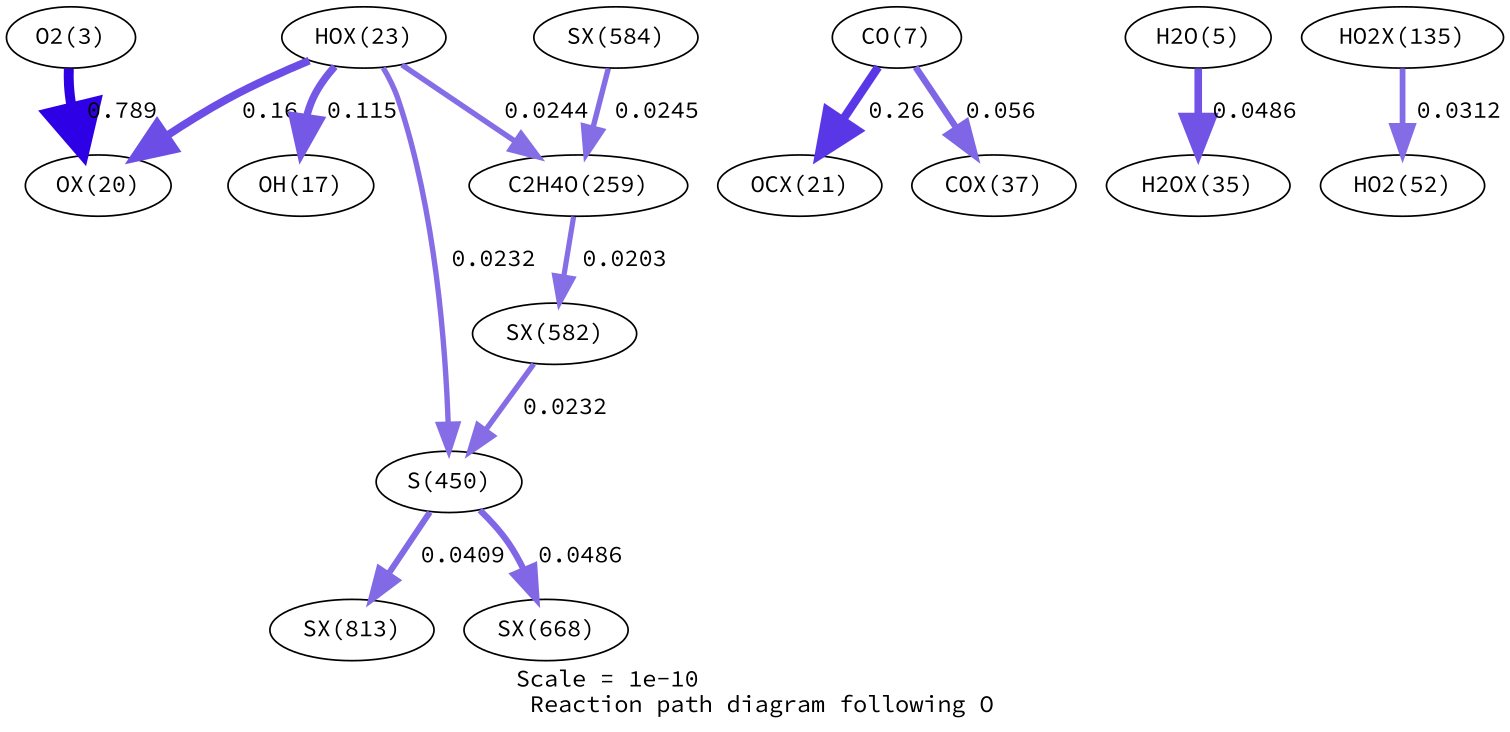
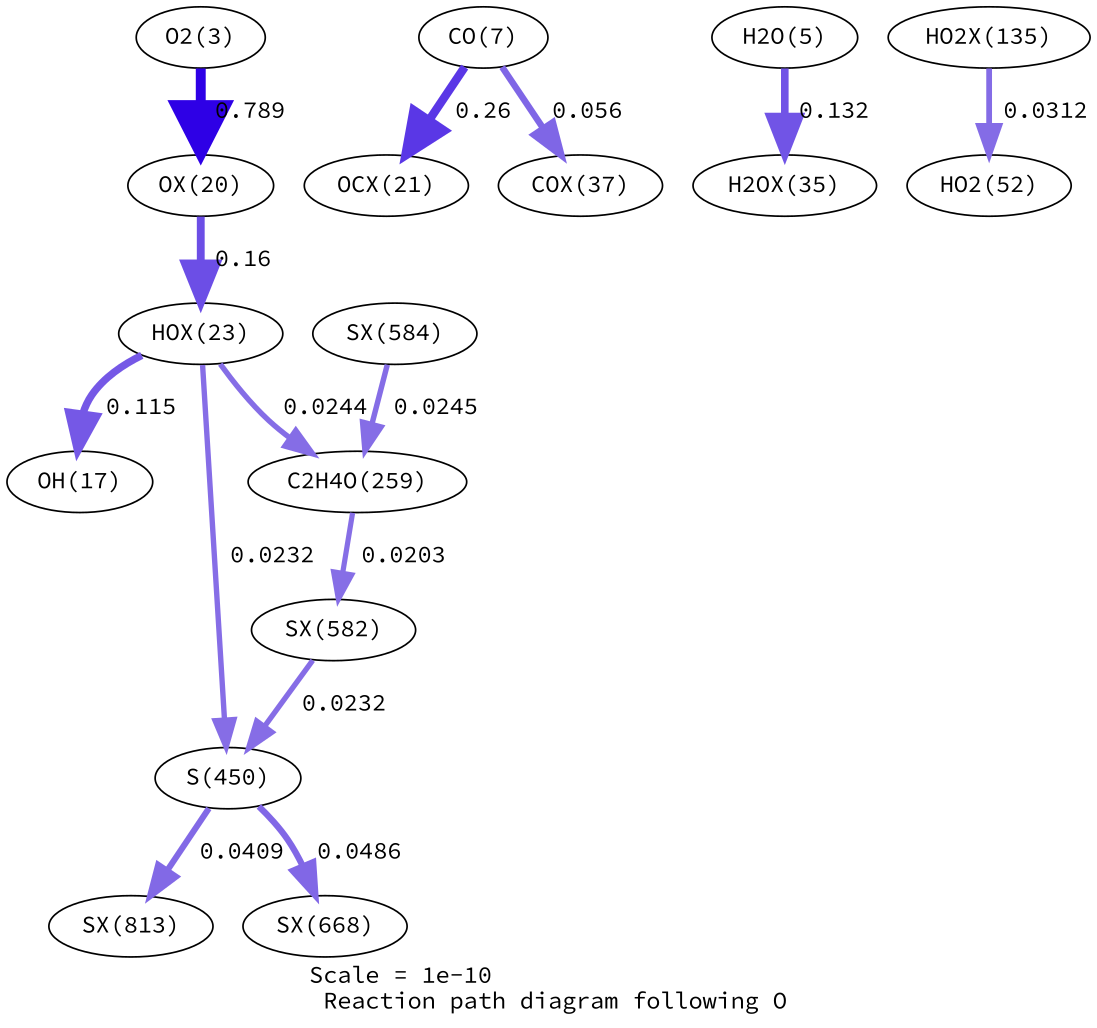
(236, 94) -> (201, 240)
(1248, 112) -> (827, 112)
